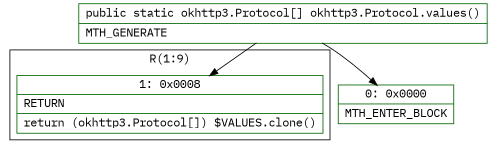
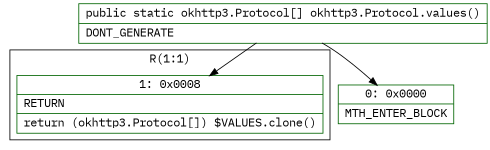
(127, 33) -> (130, 33)
(170, 59) -> (170, 59)
